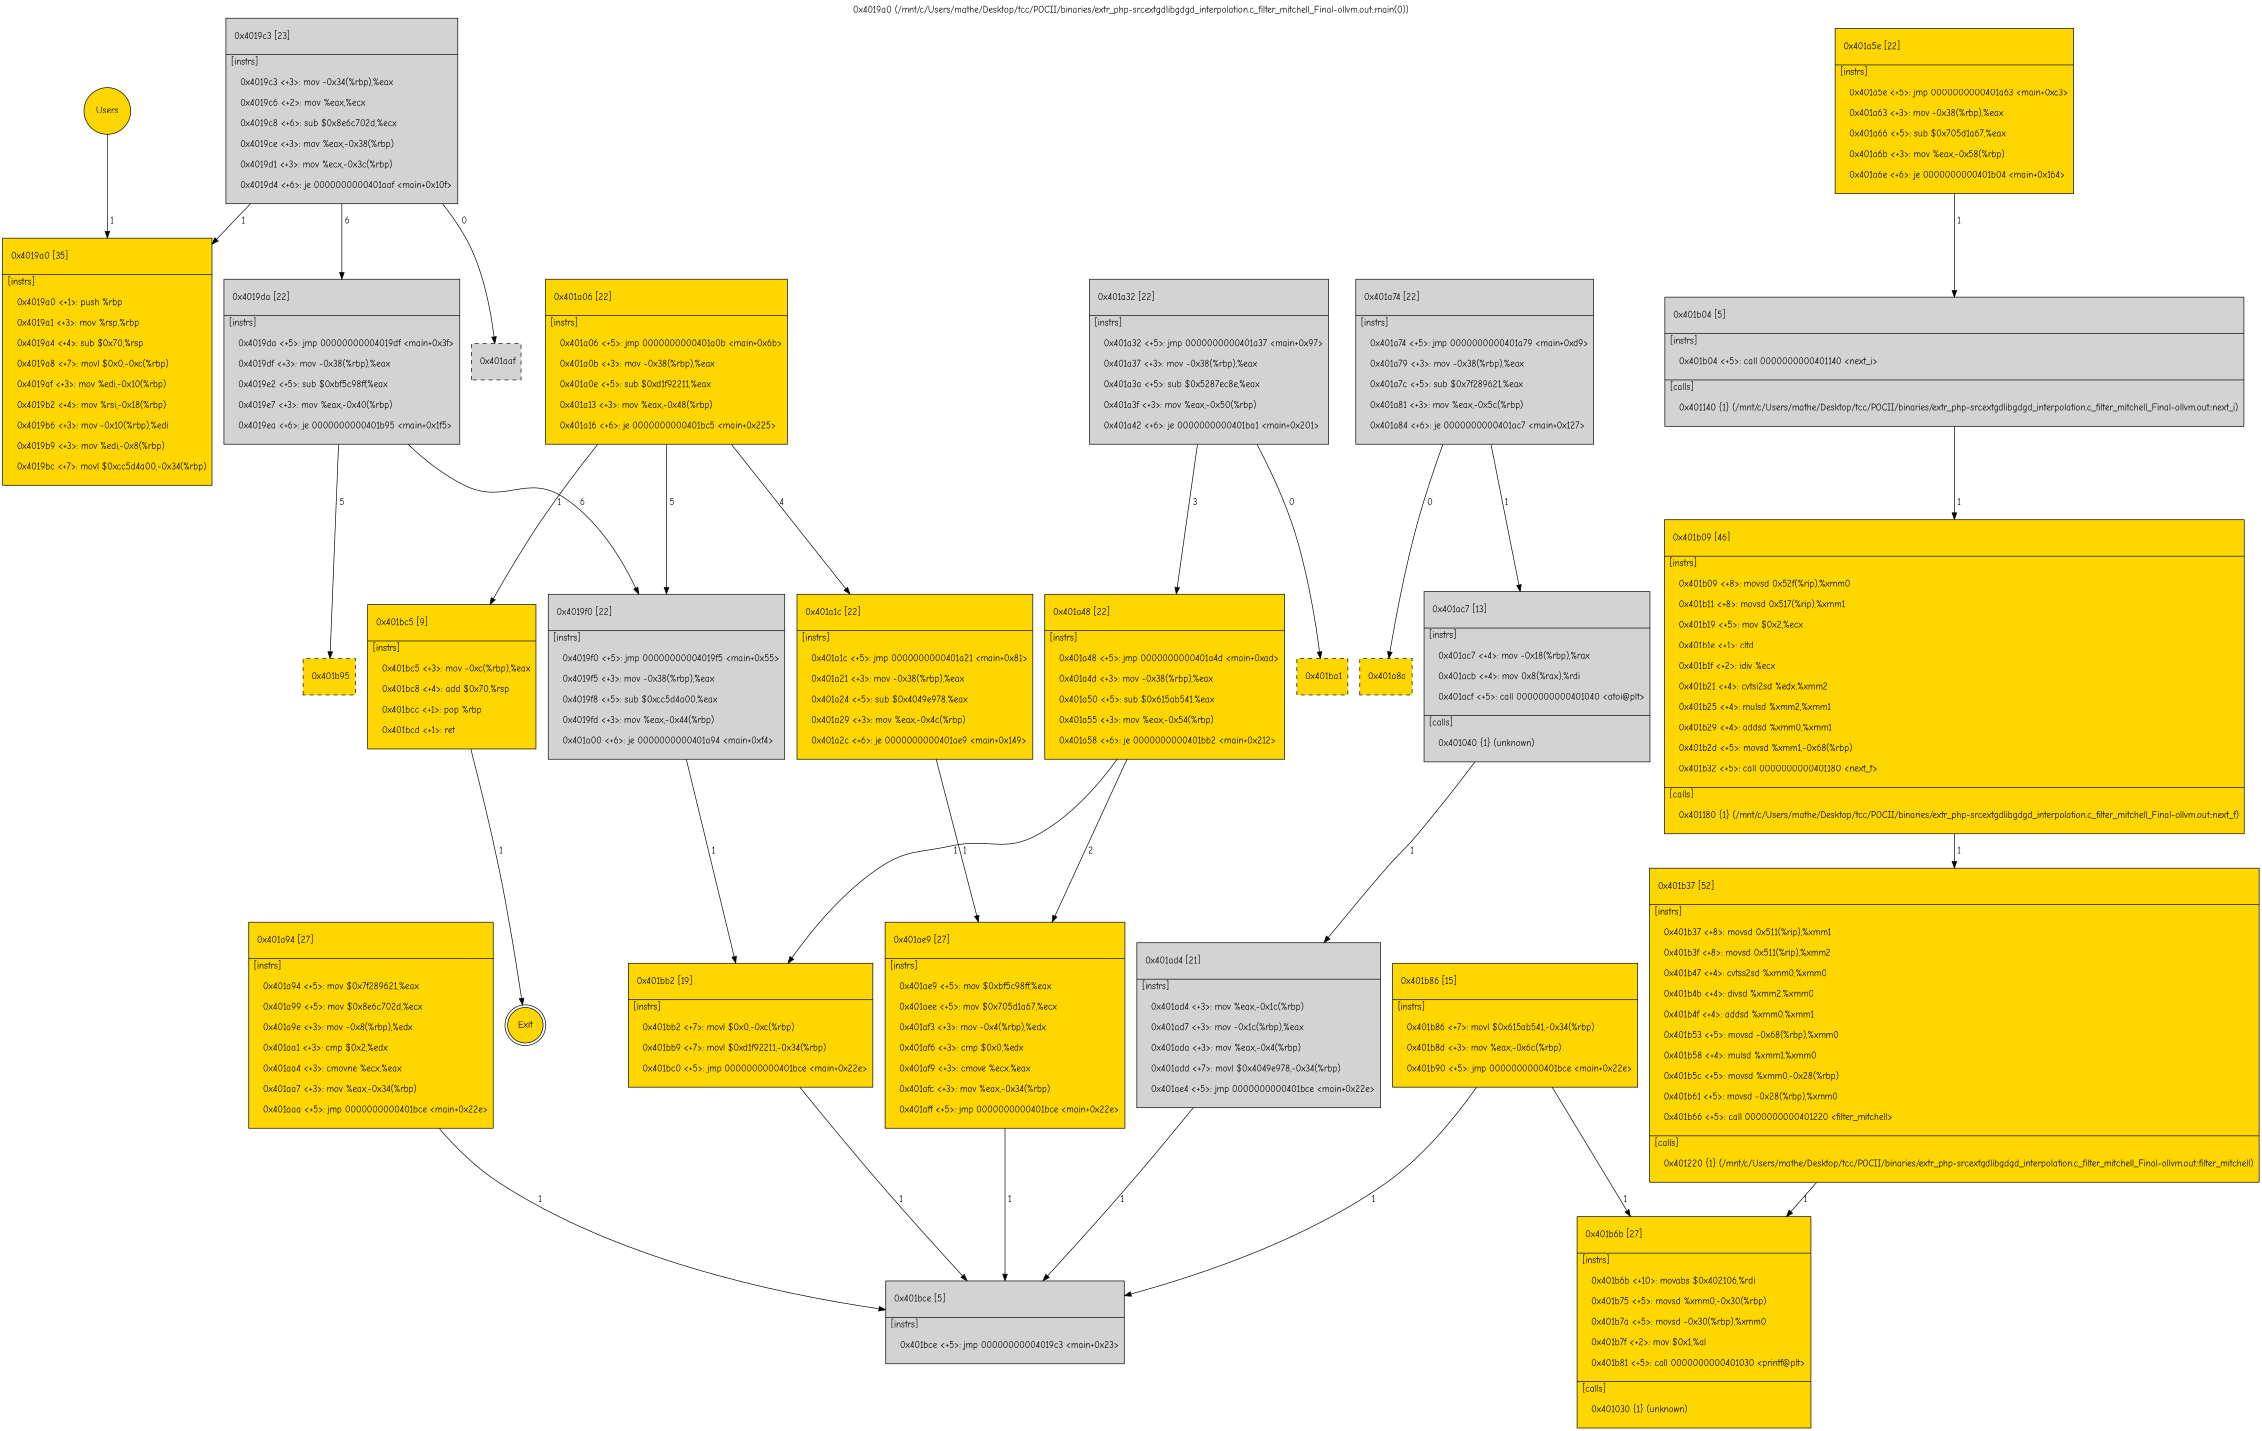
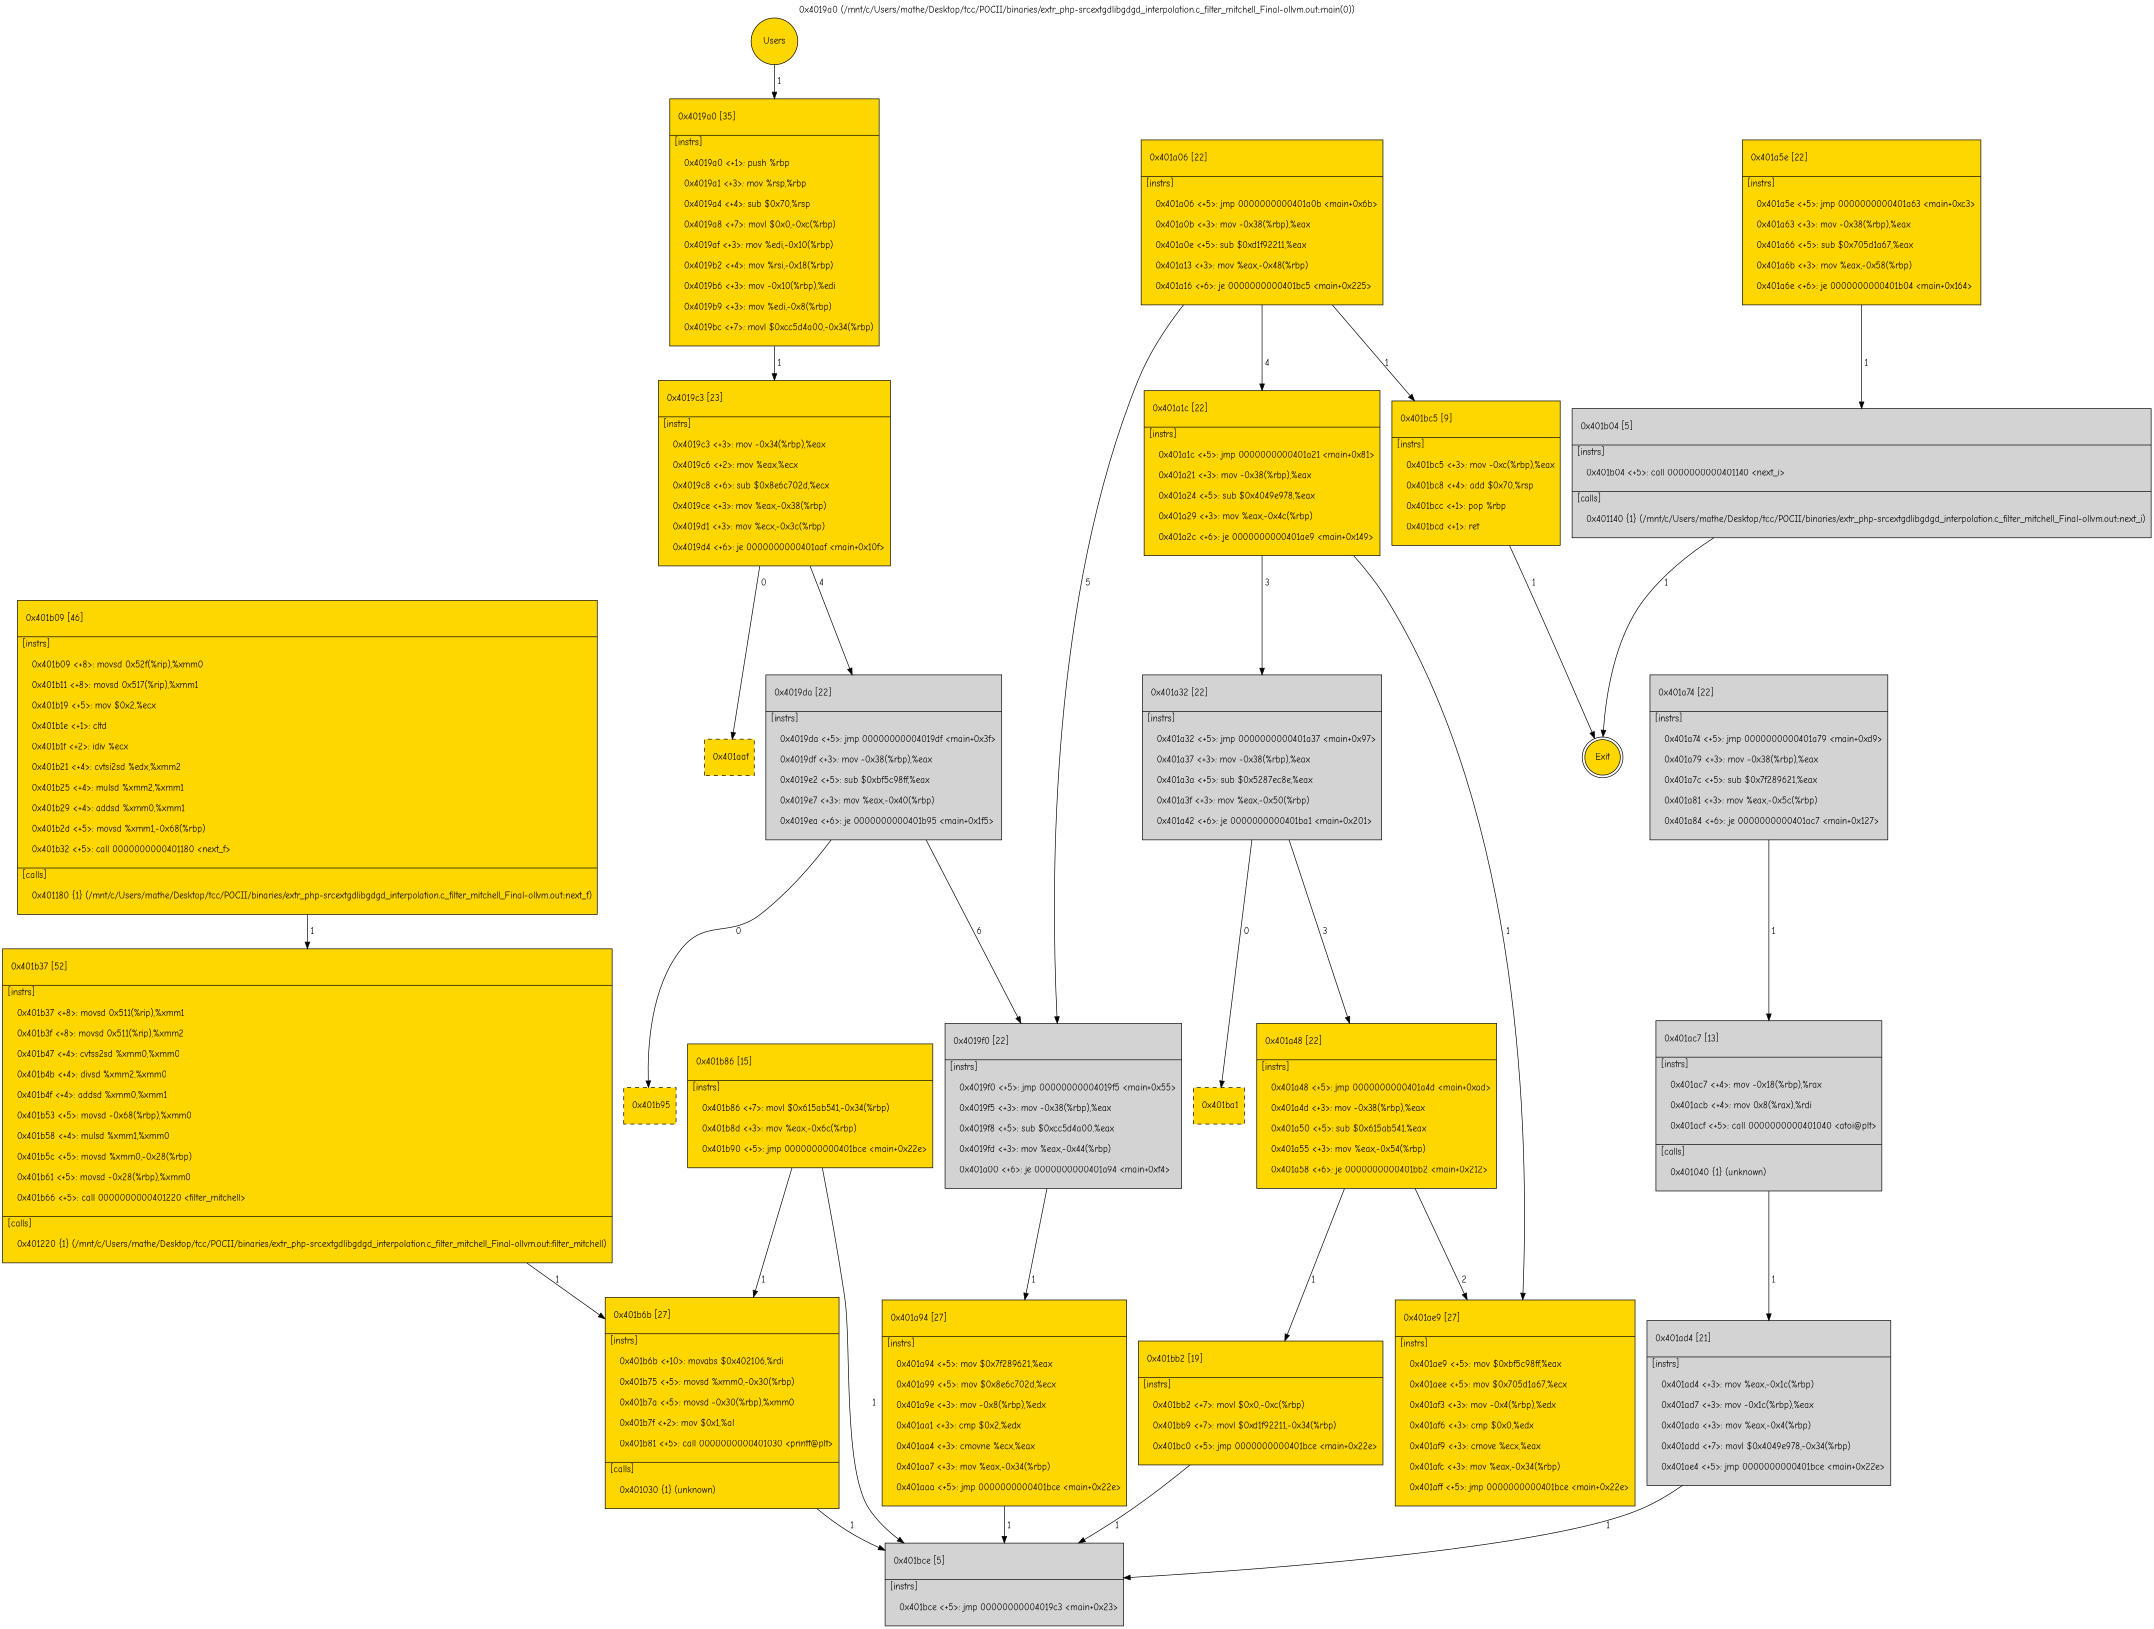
(342, 111) -> (774, 473)
(233, 221) -> (774, 360)
(346, 221) -> (820, 583)
(496, 362) -> (729, 757)
(1954, 470) -> (1632, 618)
(341, 503) -> (737, 932)
none -> (1262, 612)
(1386, 677) -> none
(710, 858) -> (1037, 1241)
(1005, 1201) -> (847, 1530)
